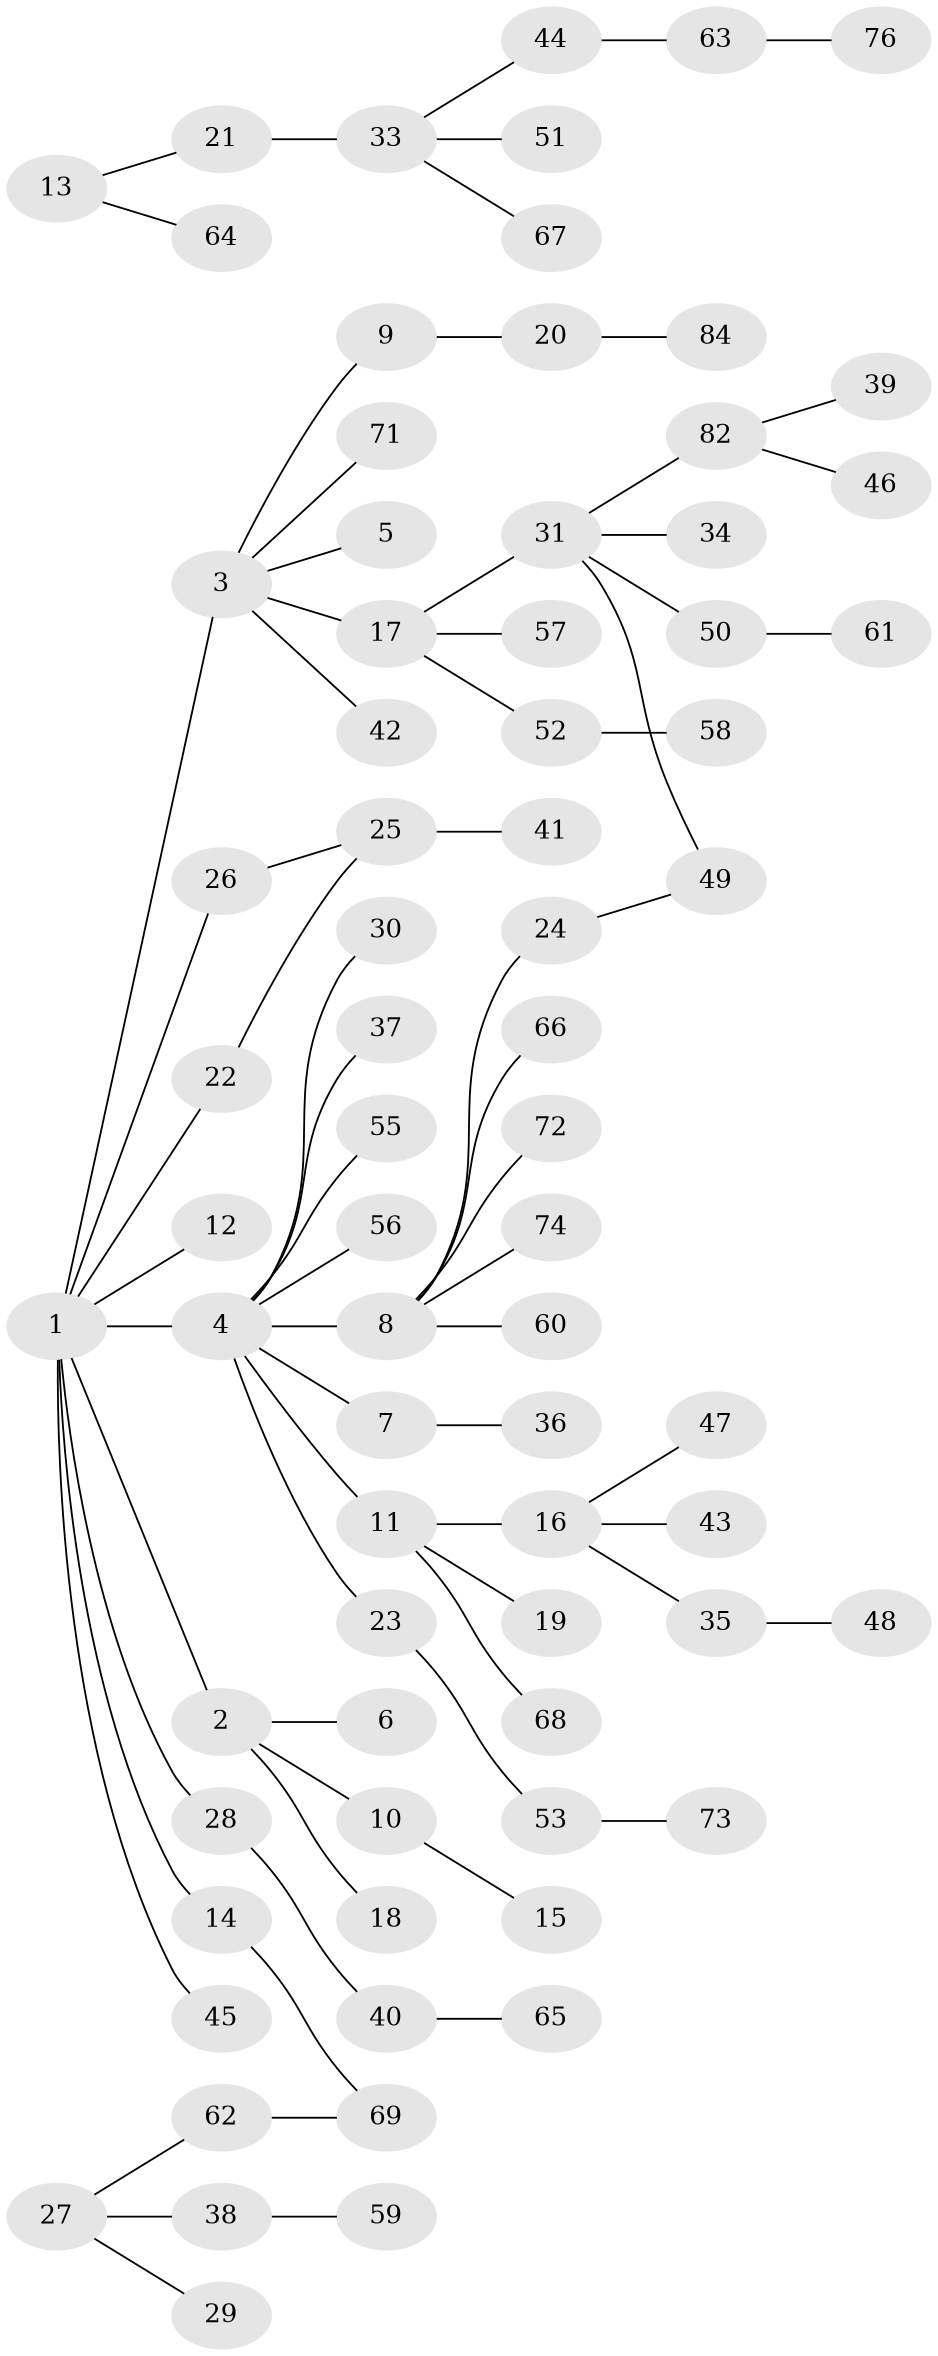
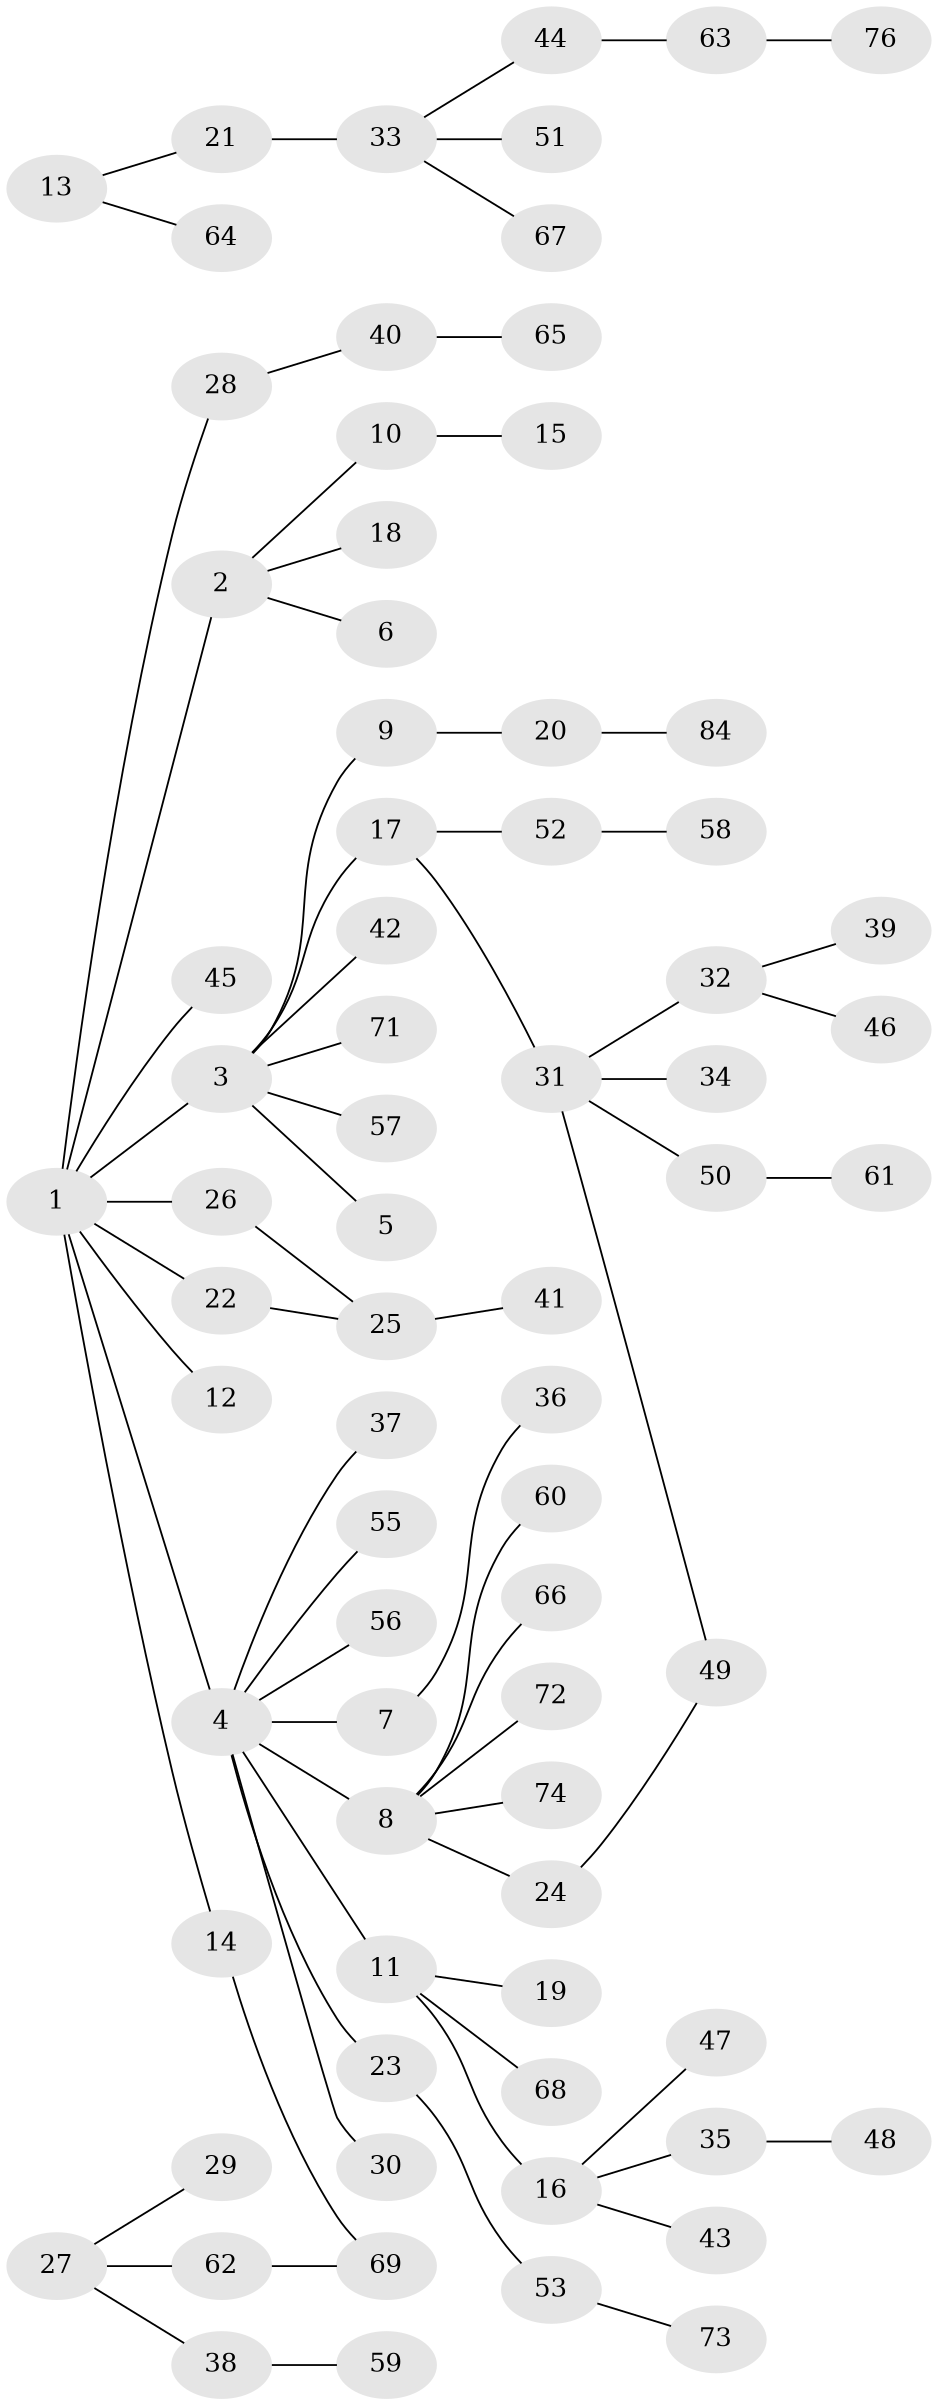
(716, 436) -> (716, 980)
(469, 634) -> (304, 1104)
